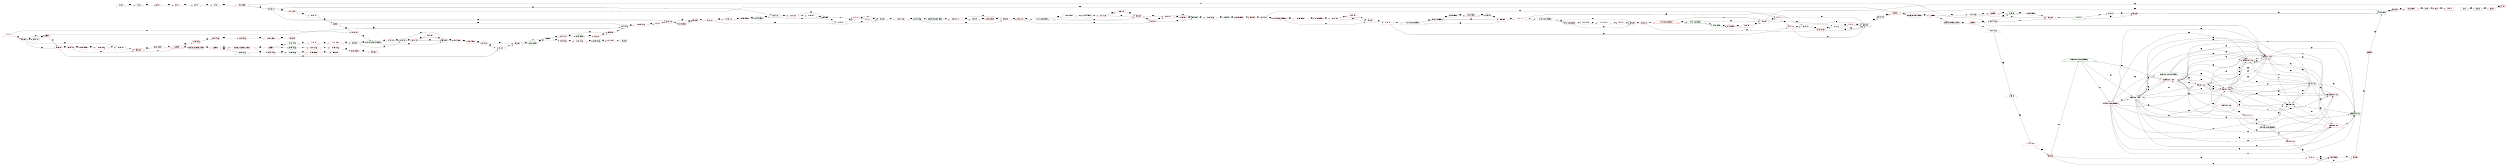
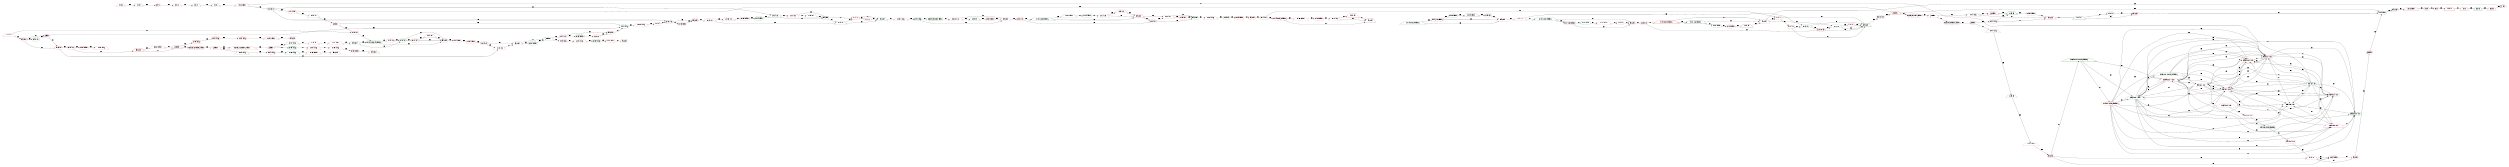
none -> (2457, 9)
(1388, 23) -> none
(121, 48) -> none
